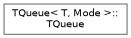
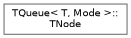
(66, 19) -> (66, 19)
